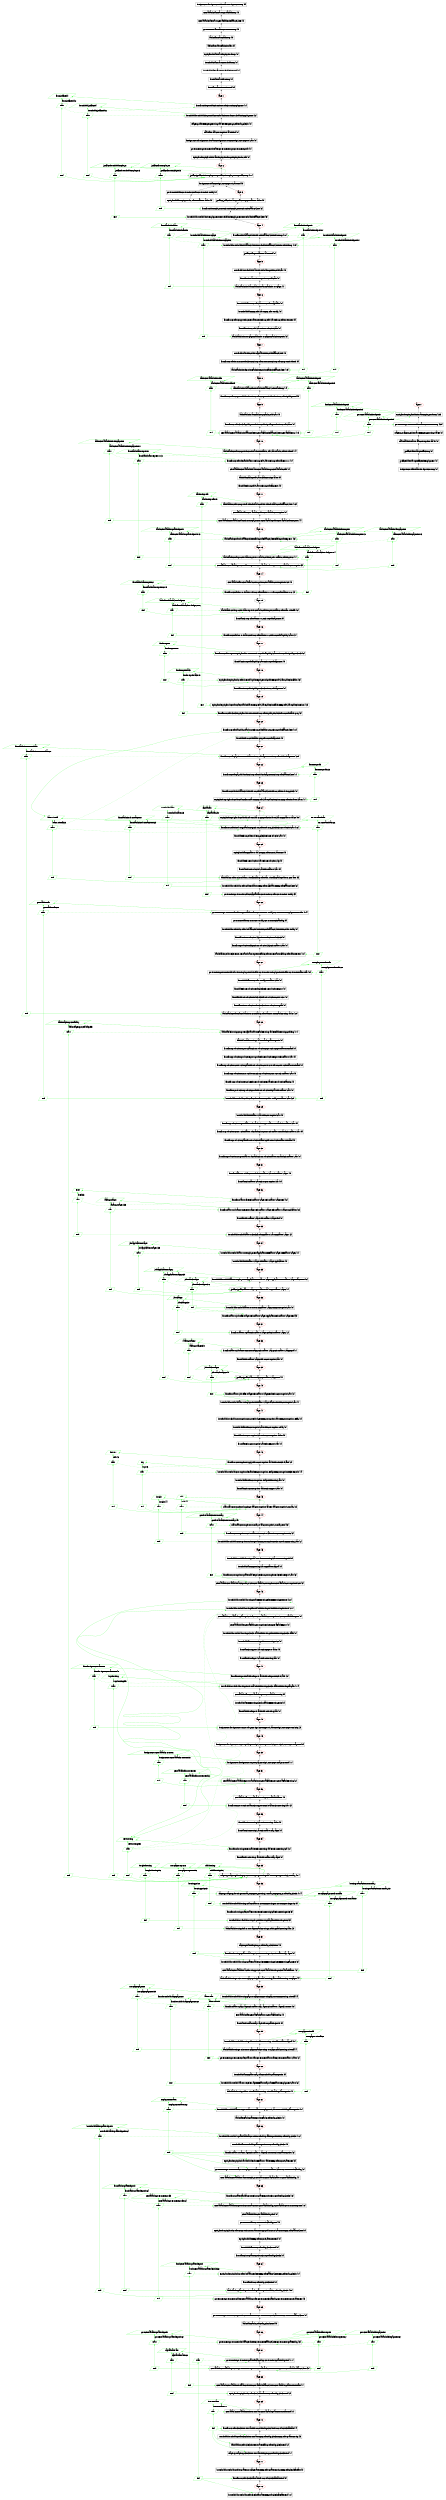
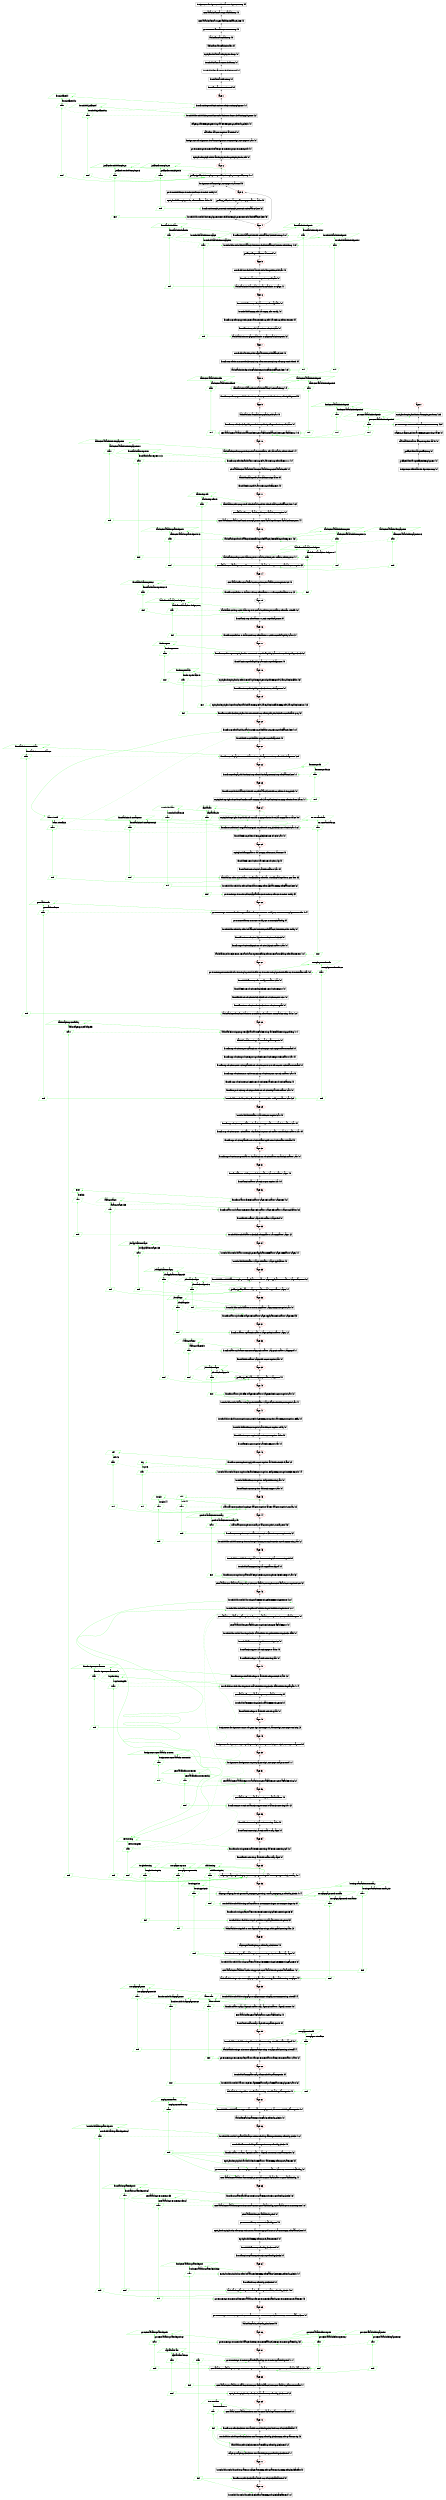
(240, 197) -> (272, 201)
(113, 1452) -> (113, 1452)
